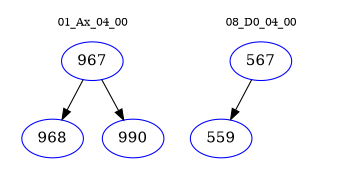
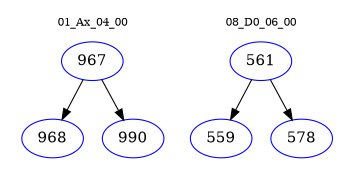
(261, 23) -> (261, 23)
(261, 61) -> (261, 61)
none -> (302, 138)
